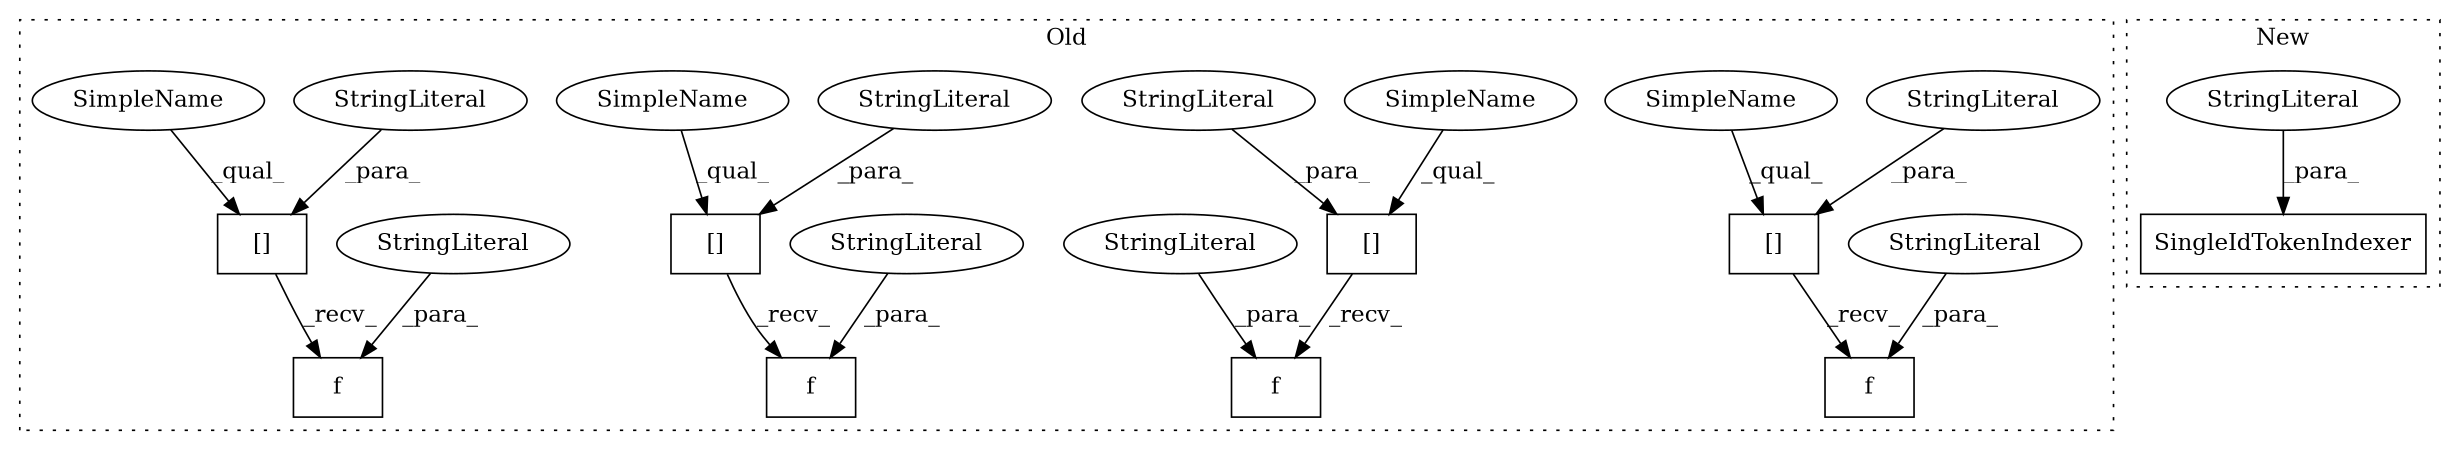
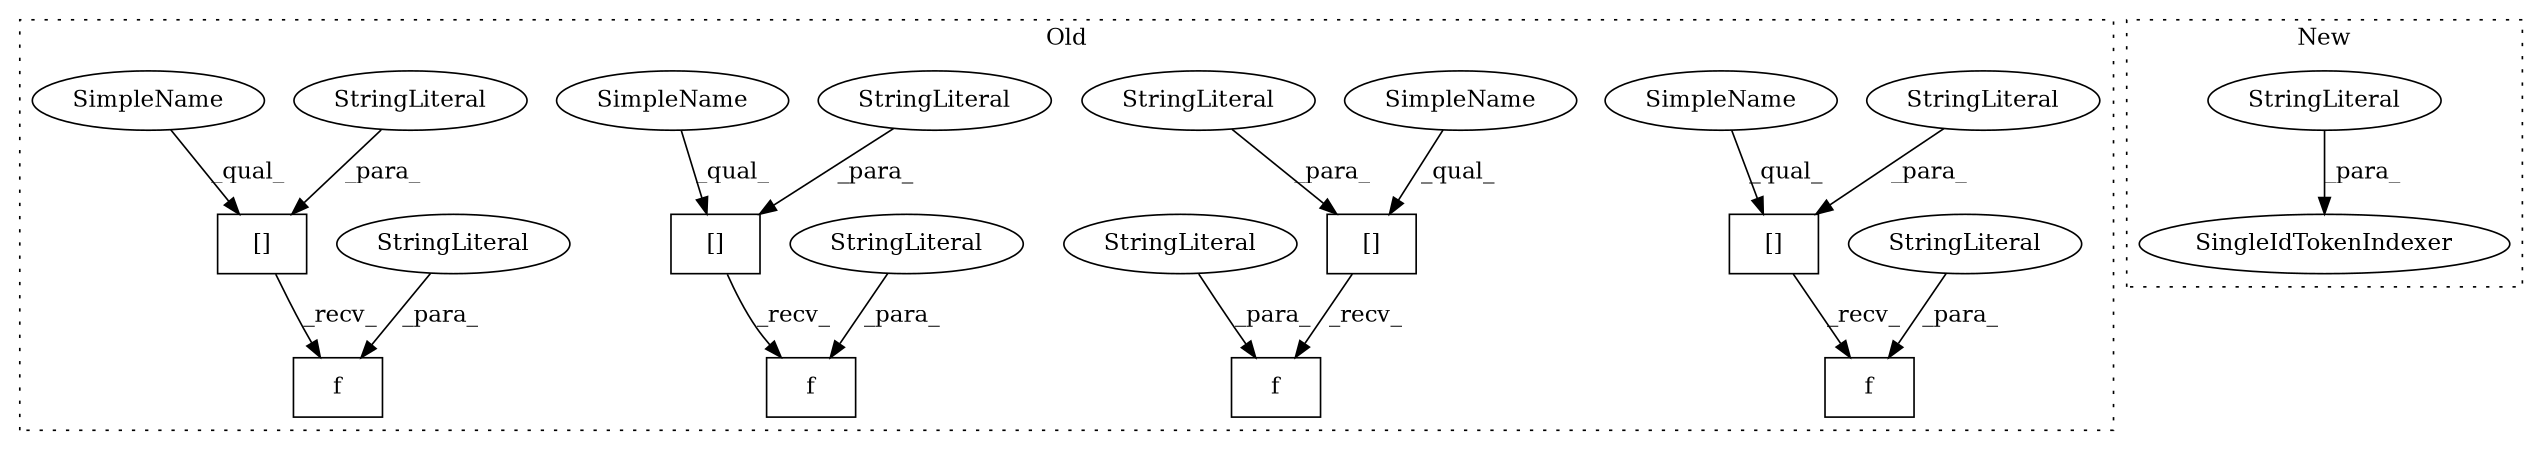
(2283, 244) -> (2325, 244)
